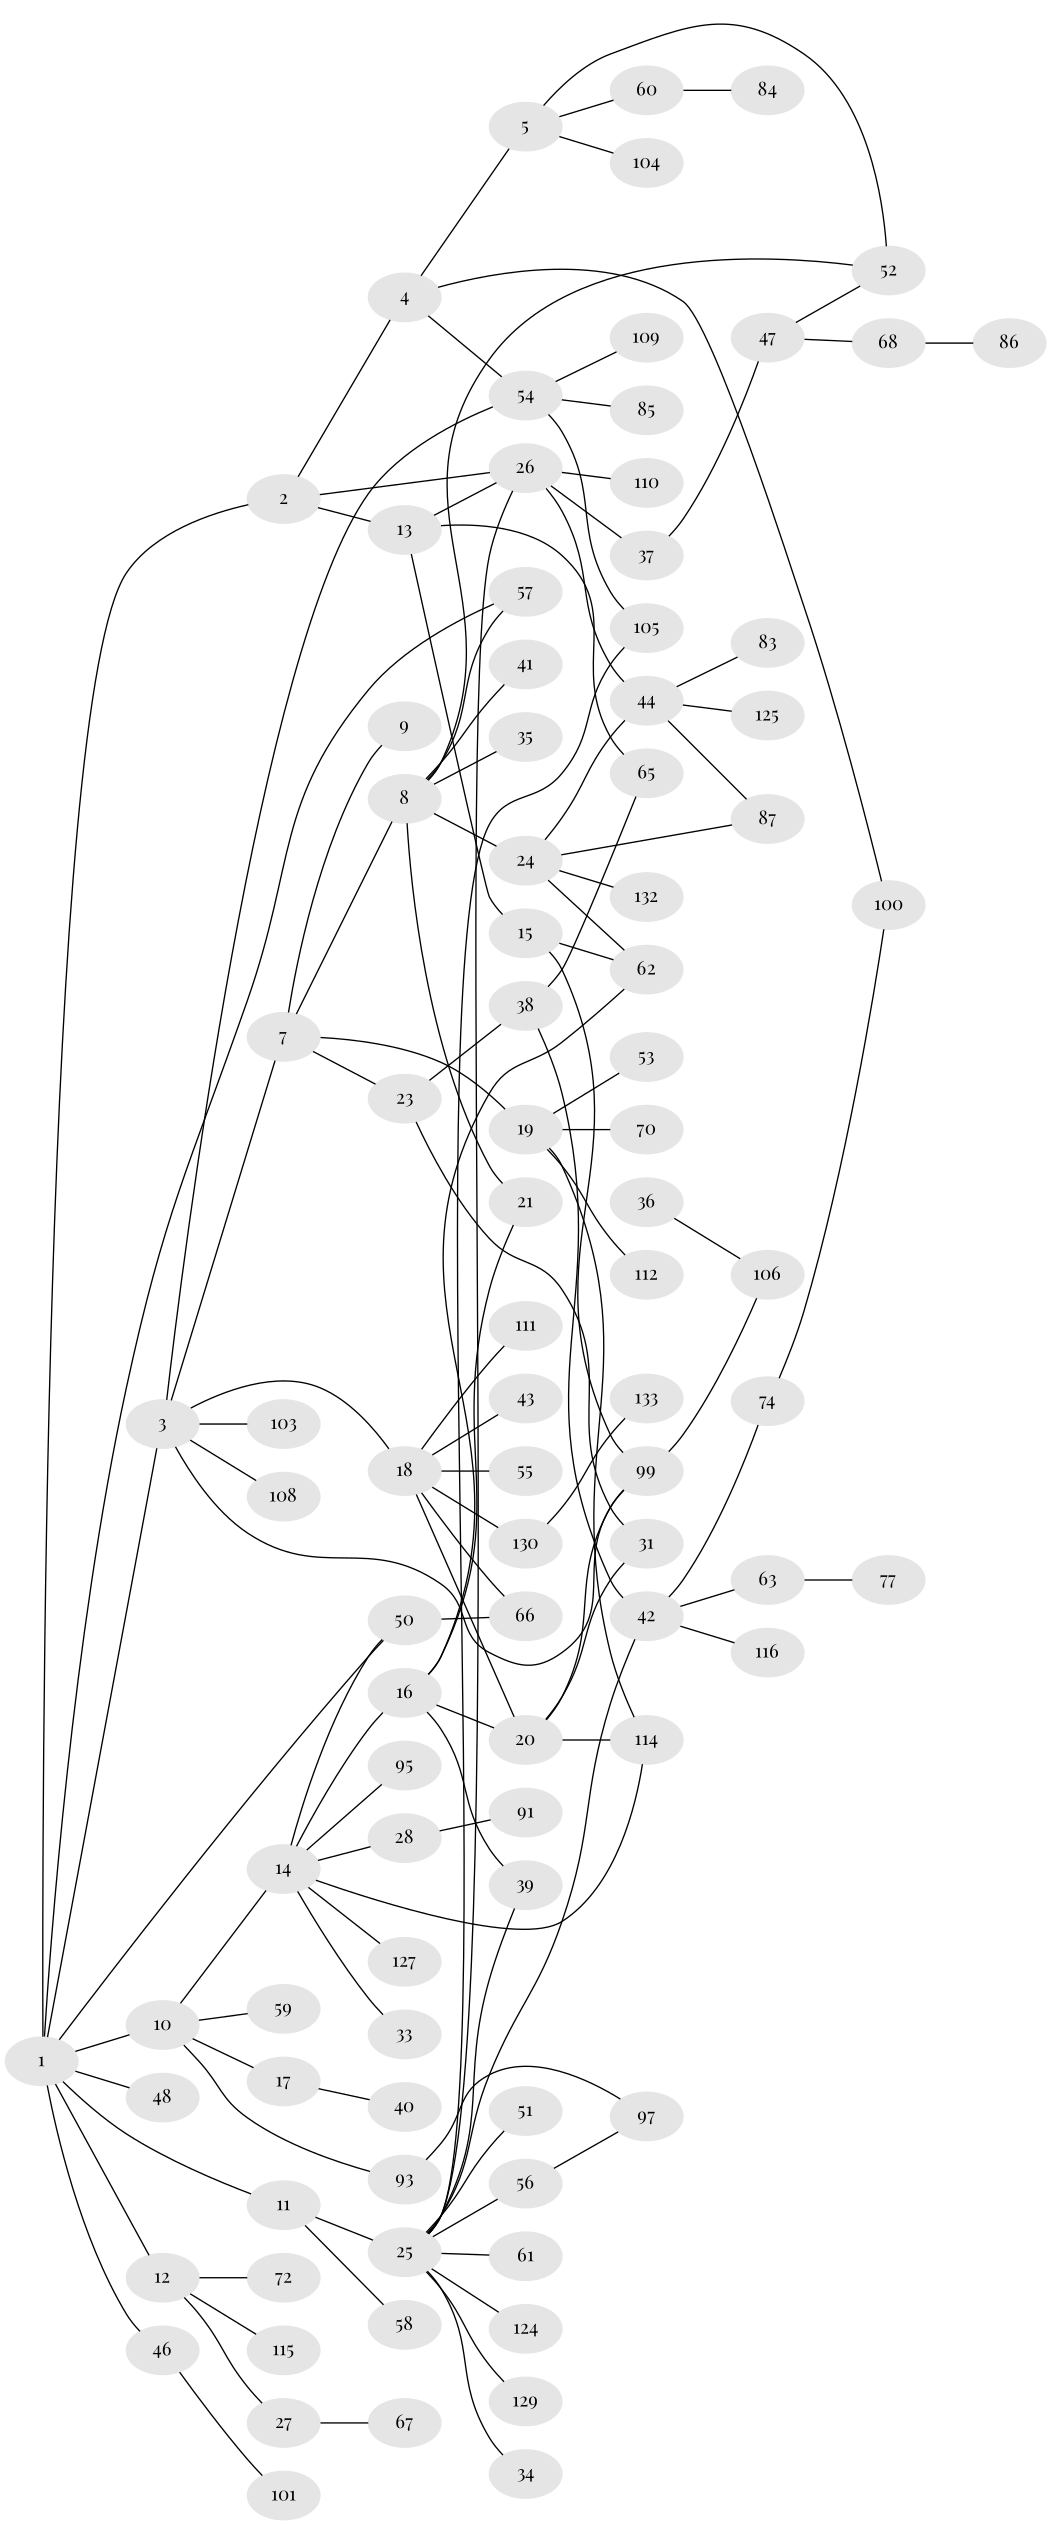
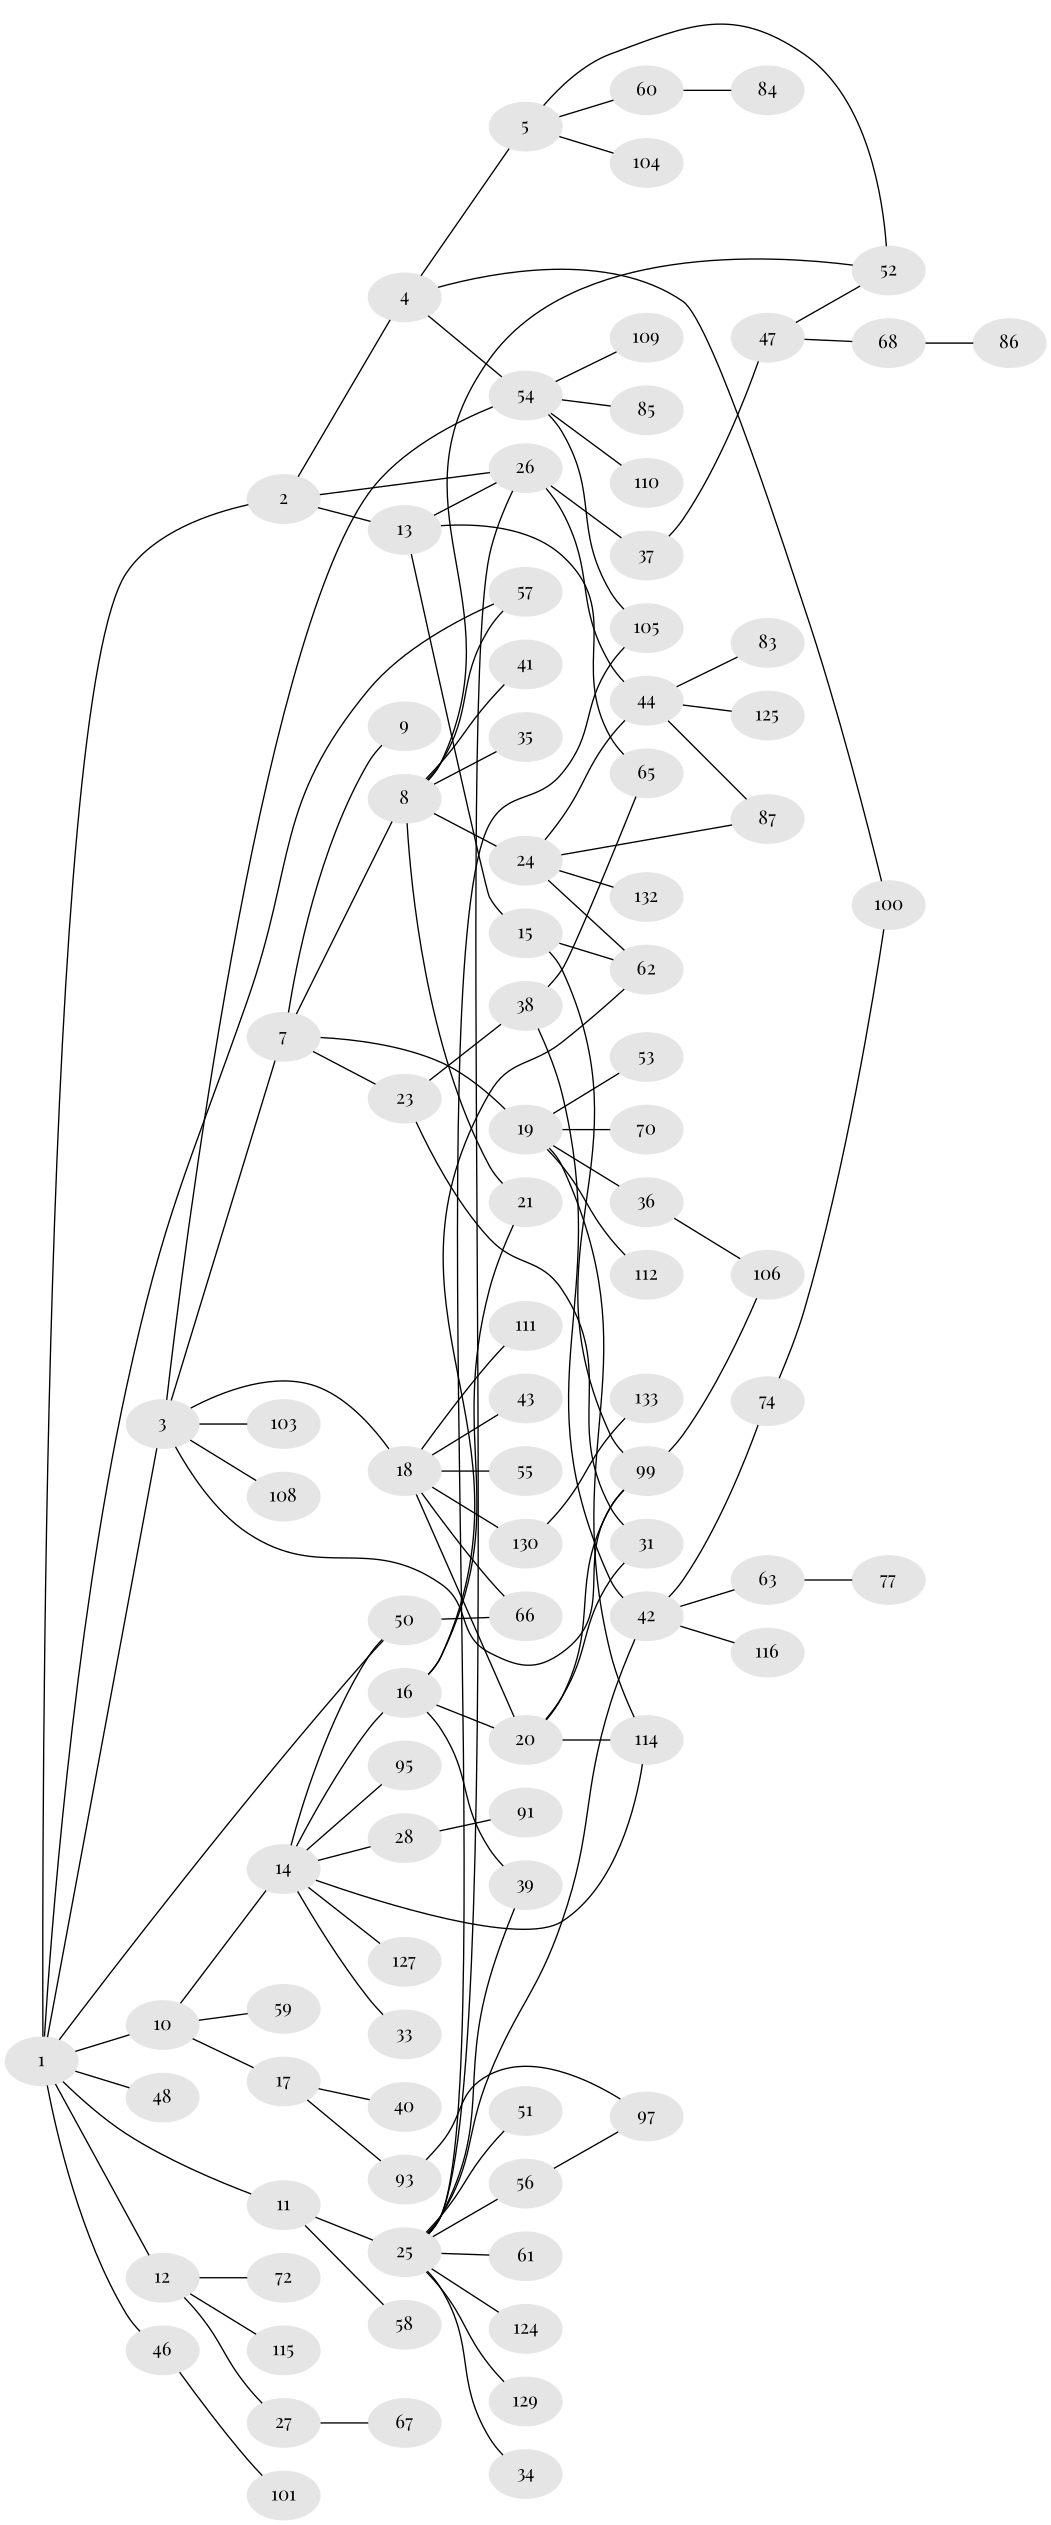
(589, 476) -> (586, 439)
none -> (599, 1174)
(263, 2128) -> (344, 2130)
